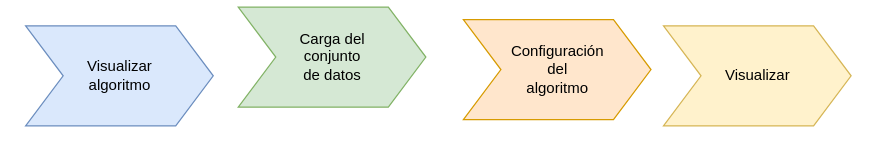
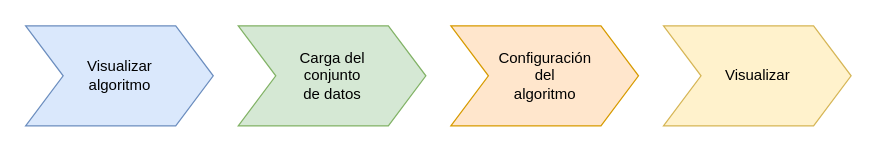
(332, 57) -> (332, 76)
(557, 69) -> (544, 76)
